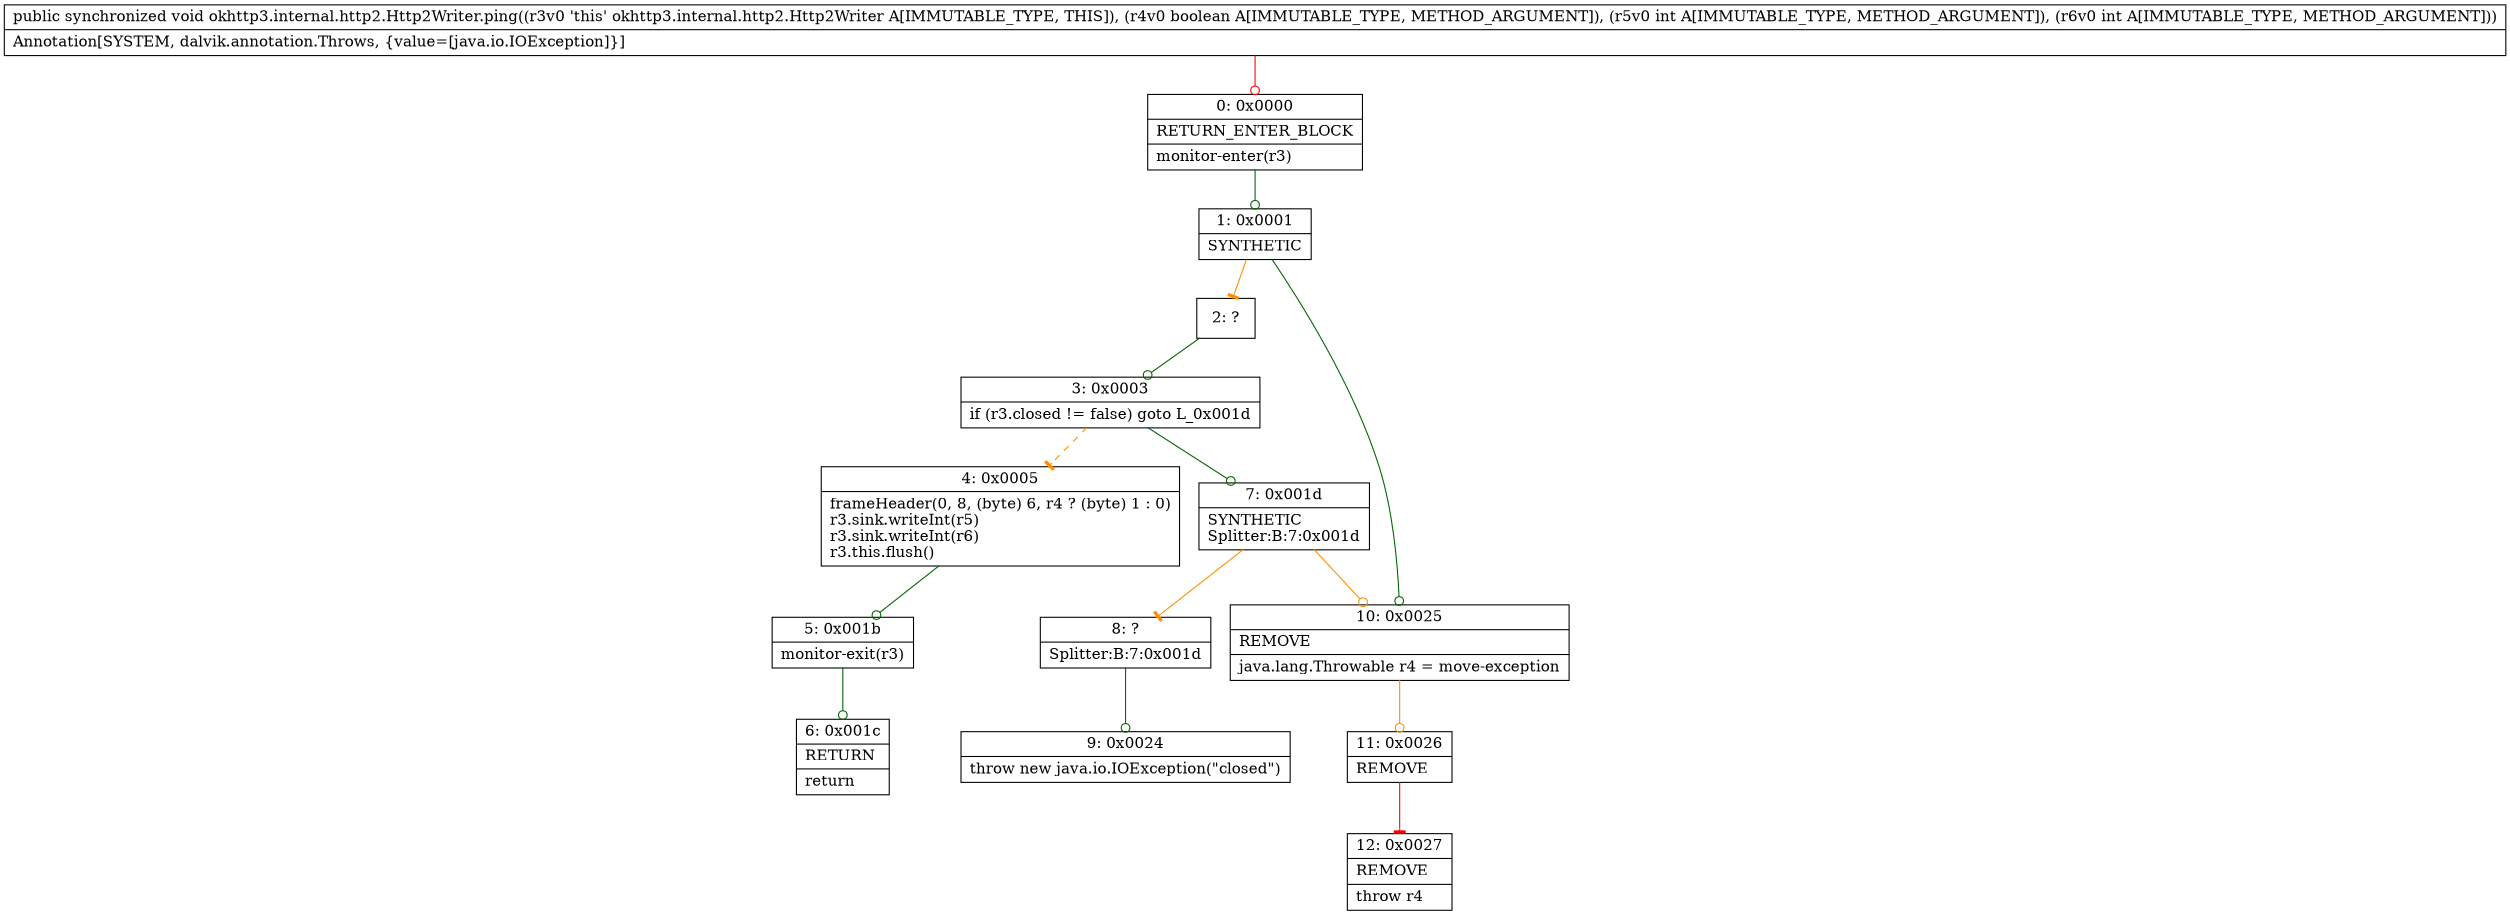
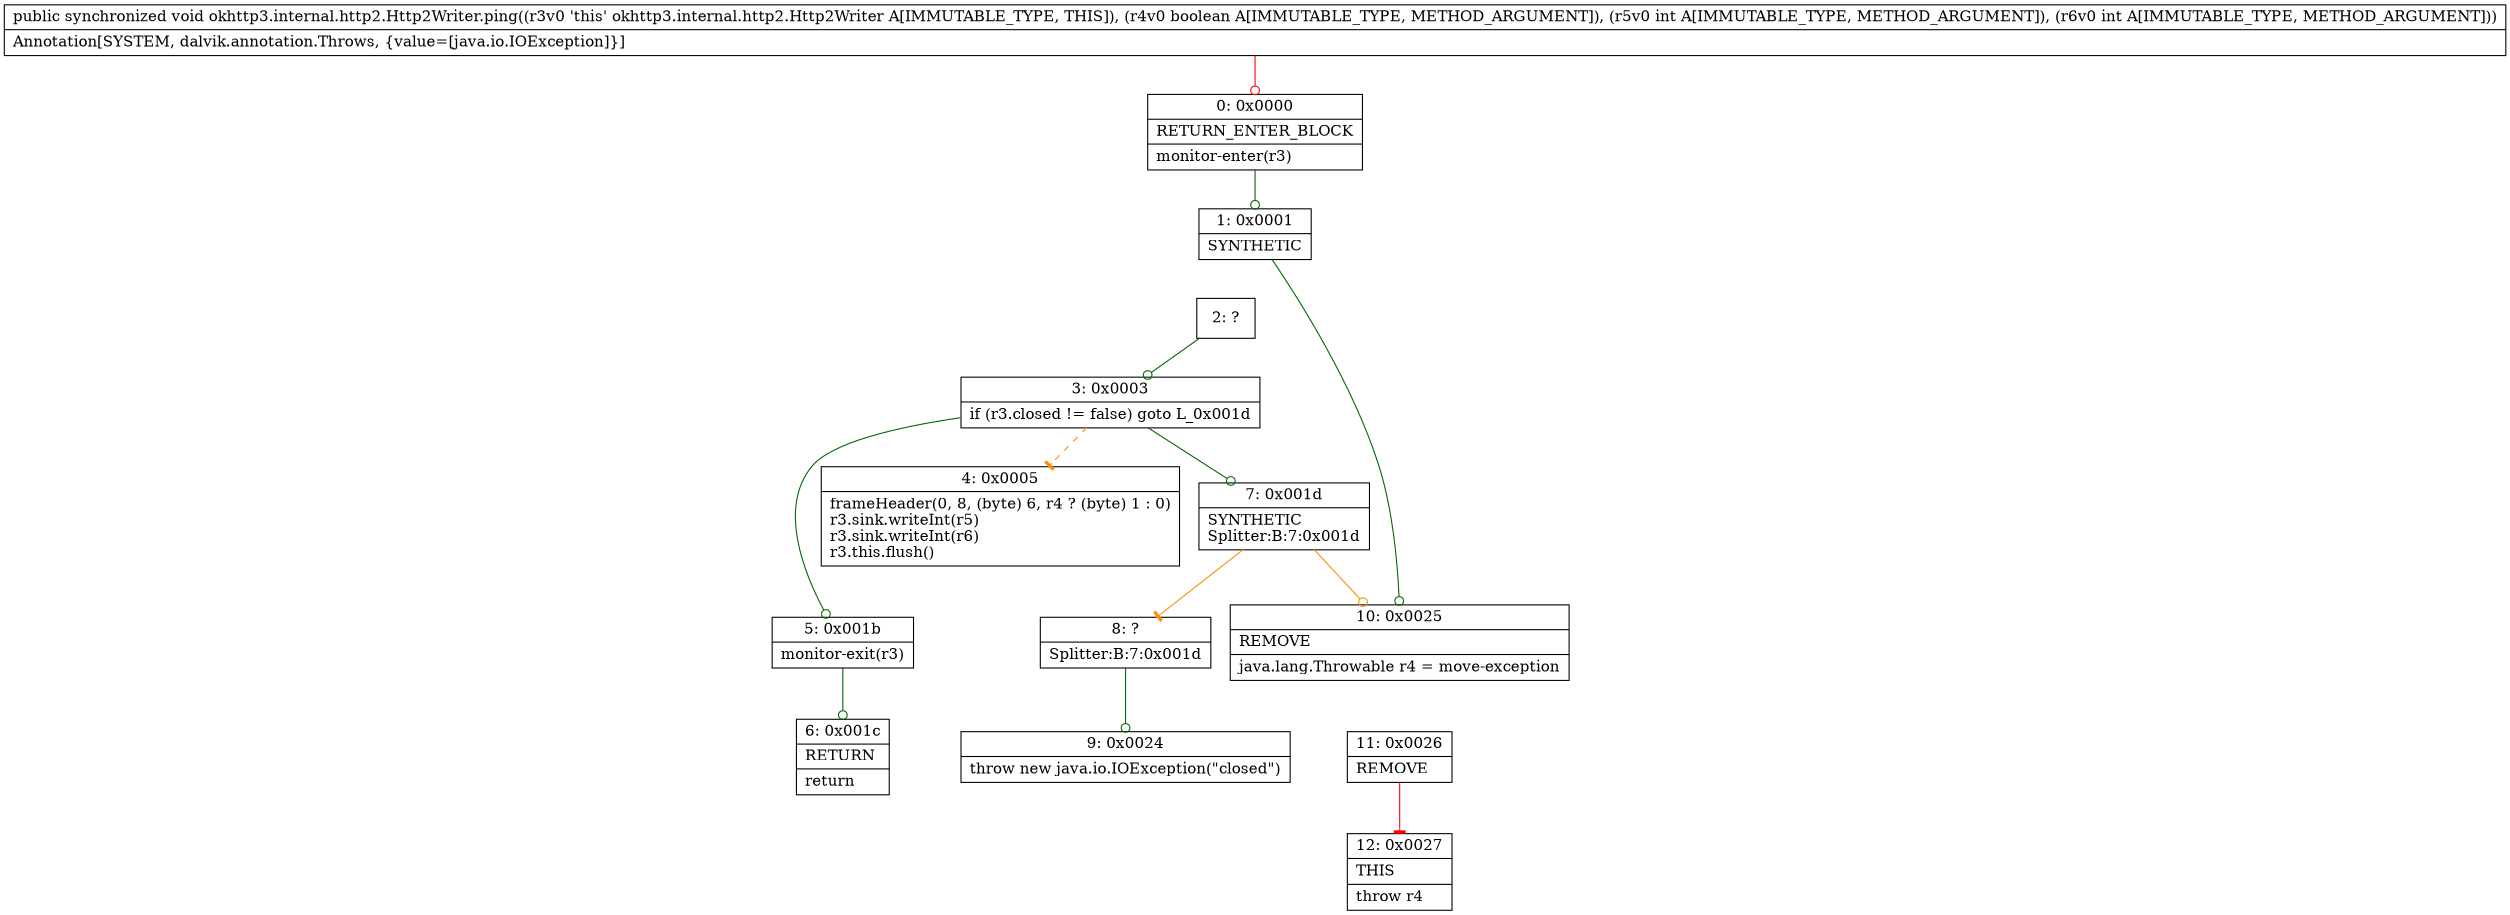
(1241, 276) -> none
(909, 589) -> (814, 464)
(1400, 702) -> none
(1392, 871) -> (1376, 871)
